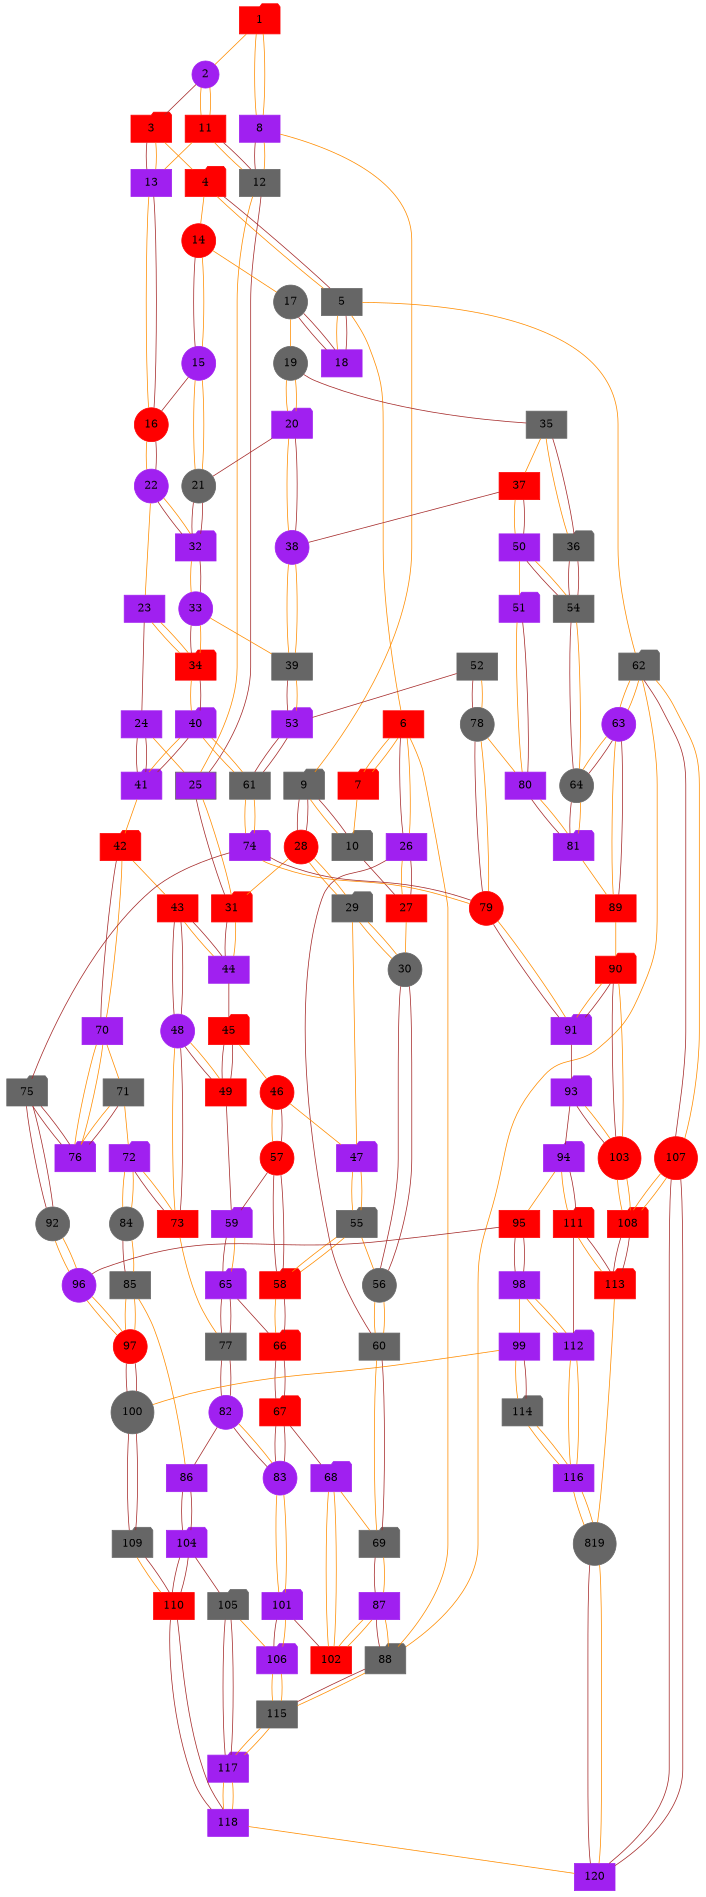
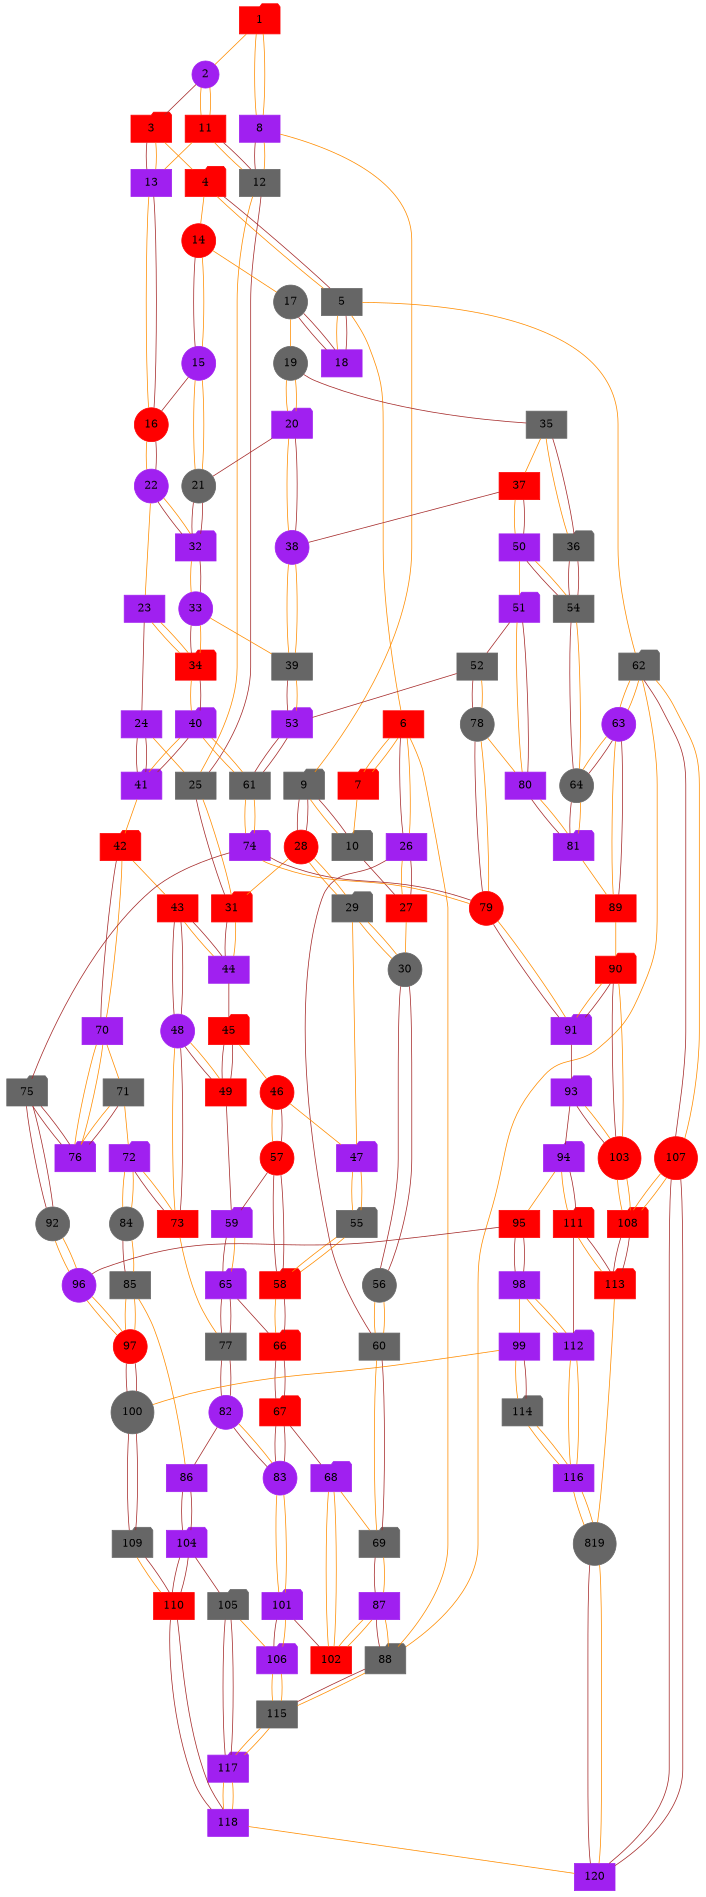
none -> (498, 638)
(196, 786) -> (196, 786)
(368, 1253) -> none
